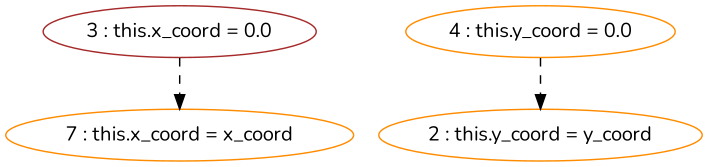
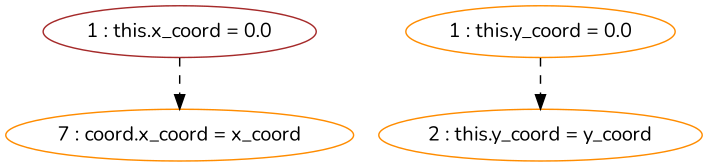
(180, 32) -> (180, 32)
(540, 32) -> (540, 32)
(180, 135) -> (180, 135)
